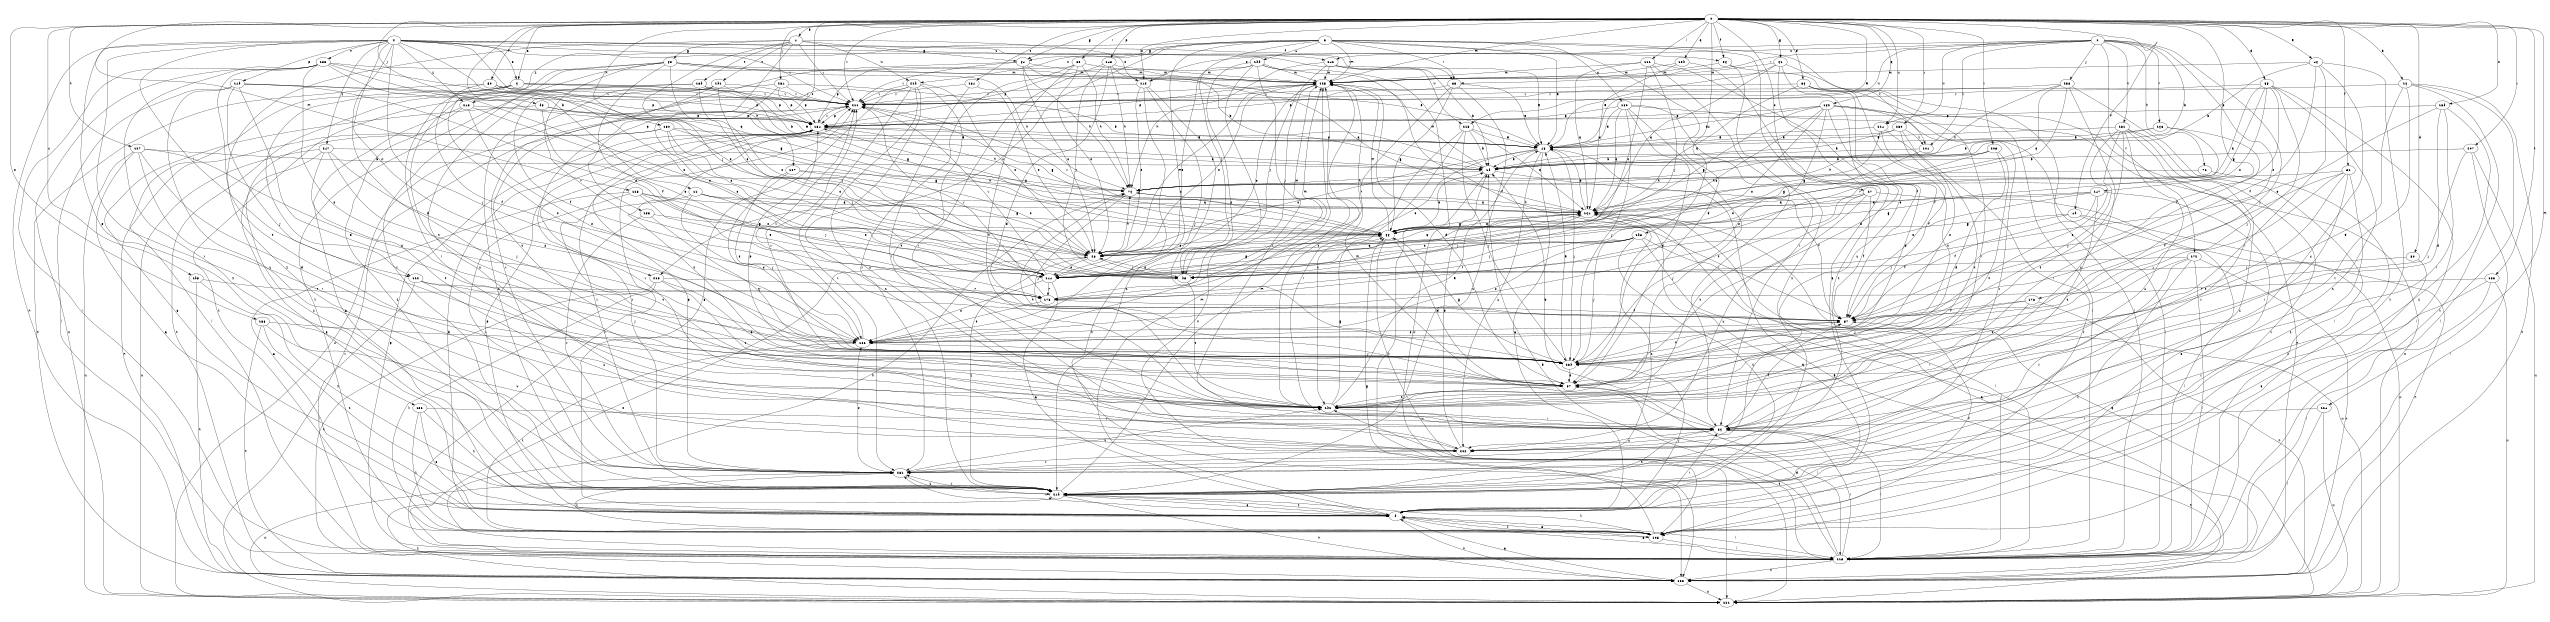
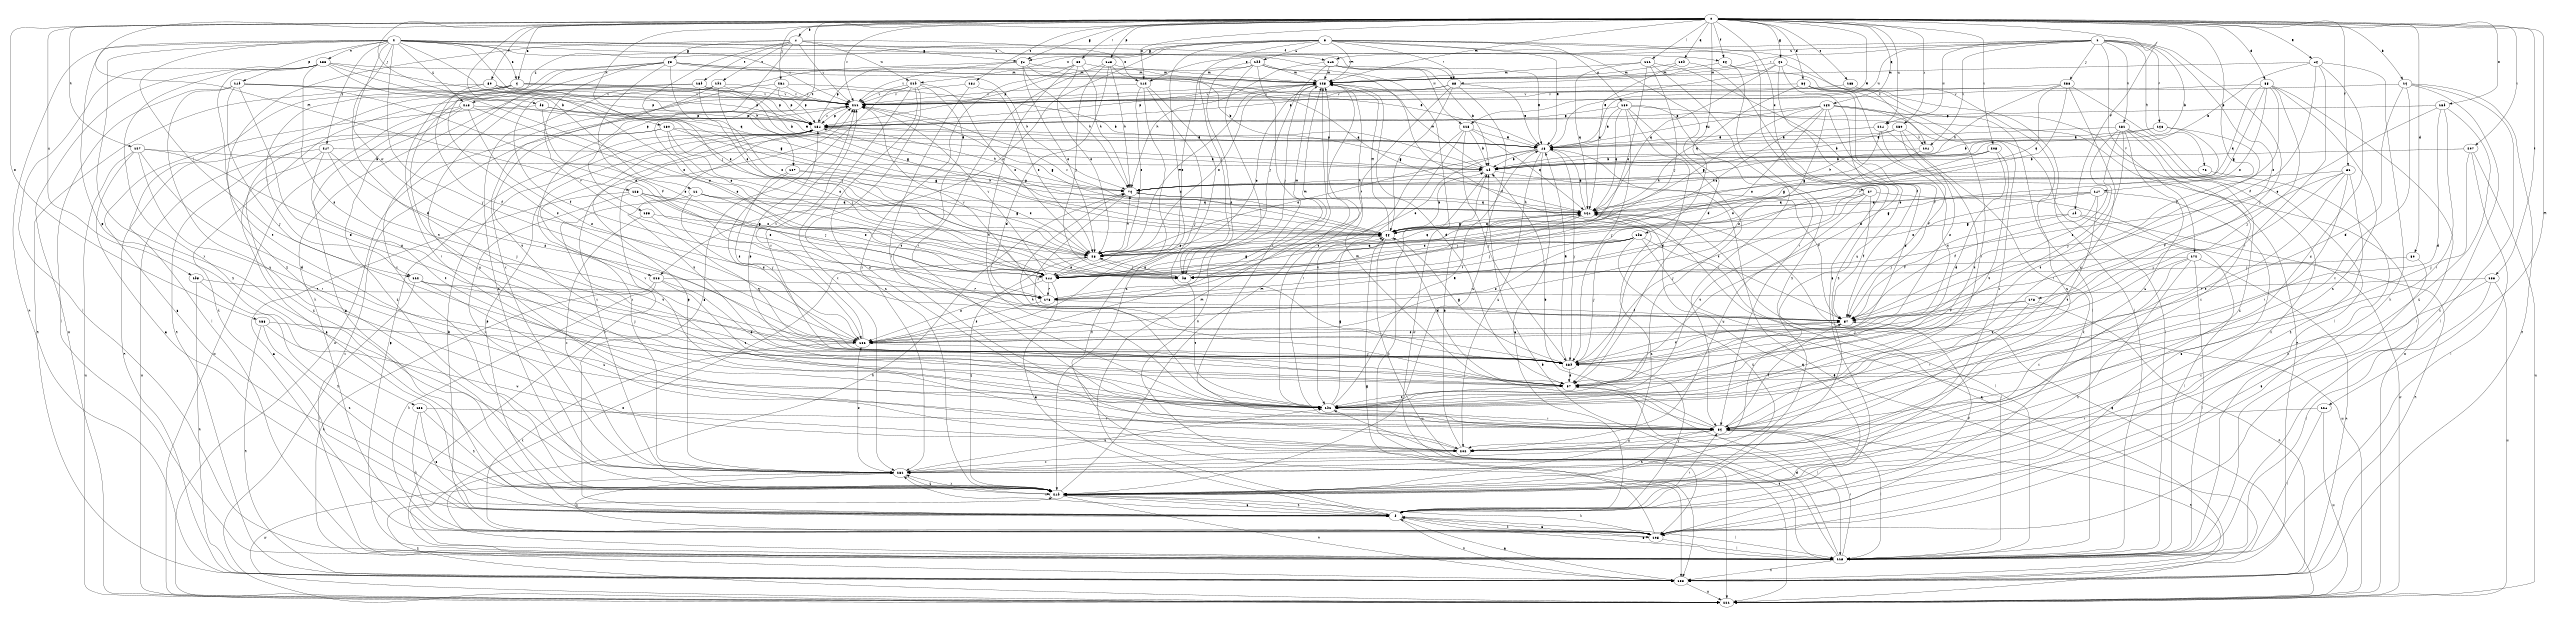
none -> (1850, 84)
none -> (1142, 95)
(2062, 322) -> (2103, 355)
none -> (166, 569)
